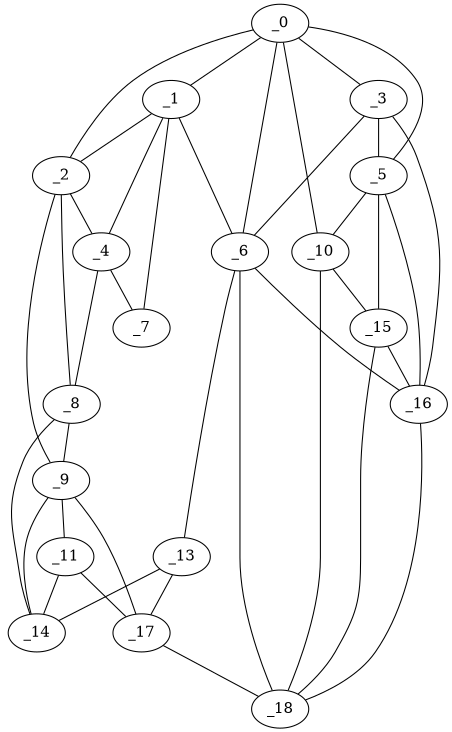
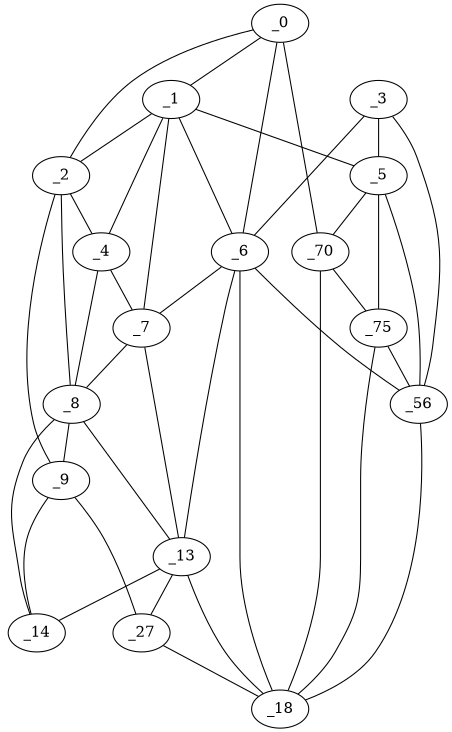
(329, 61) -> none
(405, 67) -> (275, 138)
(320, 252) -> (320, 252)
none -> (191, 290)
(379, 328) -> (379, 328)
none -> (107, 366)
(419, 404) -> (419, 404)
none -> (162, 442)
none -> (127, 480)
(65, 557) -> none
(142, 633) -> (142, 633)
none -> (217, 640)
